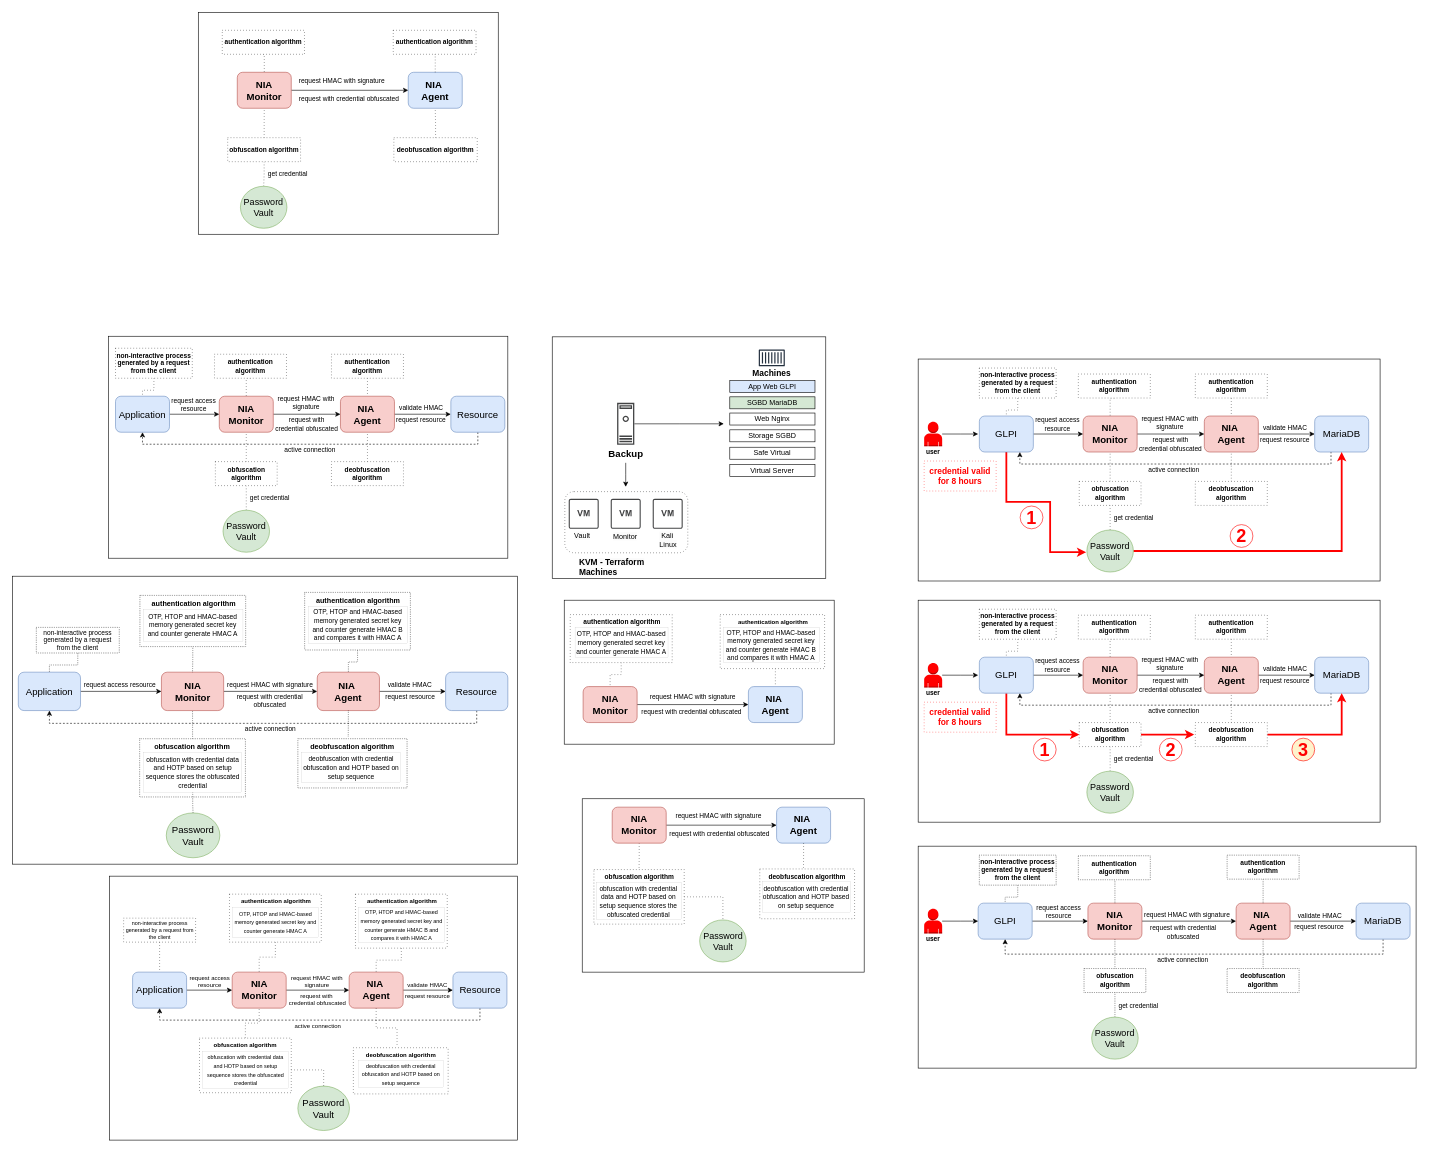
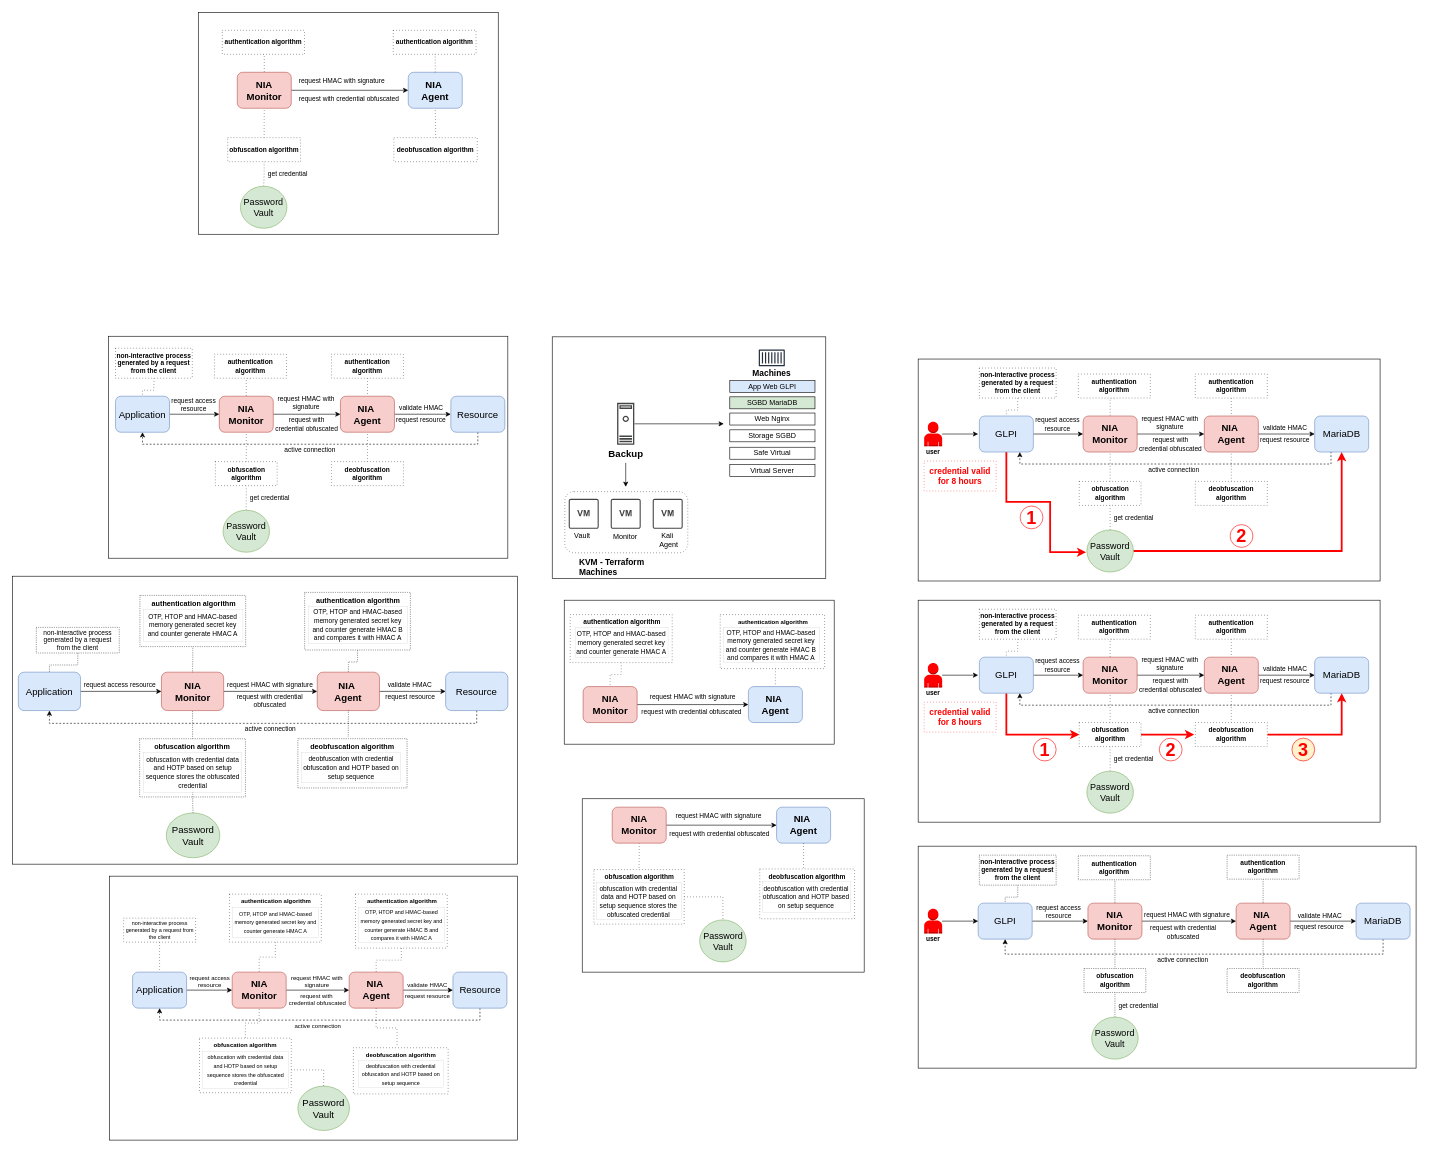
(669, 541) -> (670, 541)
